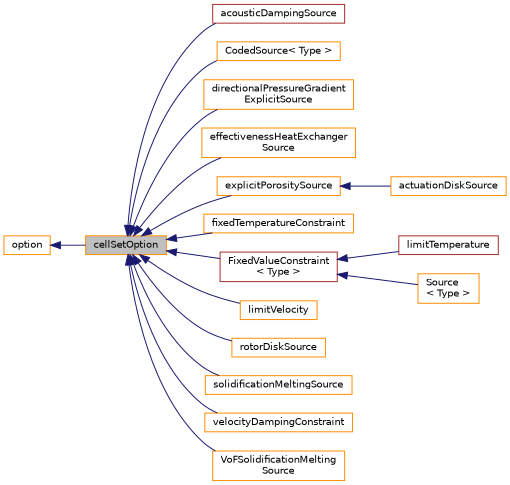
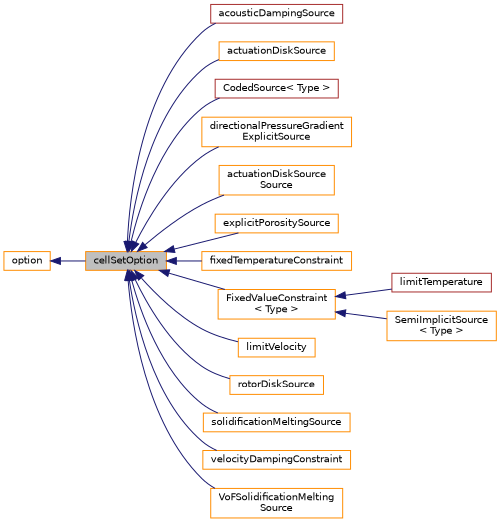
(279, 51) -> (277, 89)
(279, 143) -> (277, 180)
(371, 186) -> (155, 140)
(279, 267) -> (277, 304)
(449, 289) -> (442, 326)
